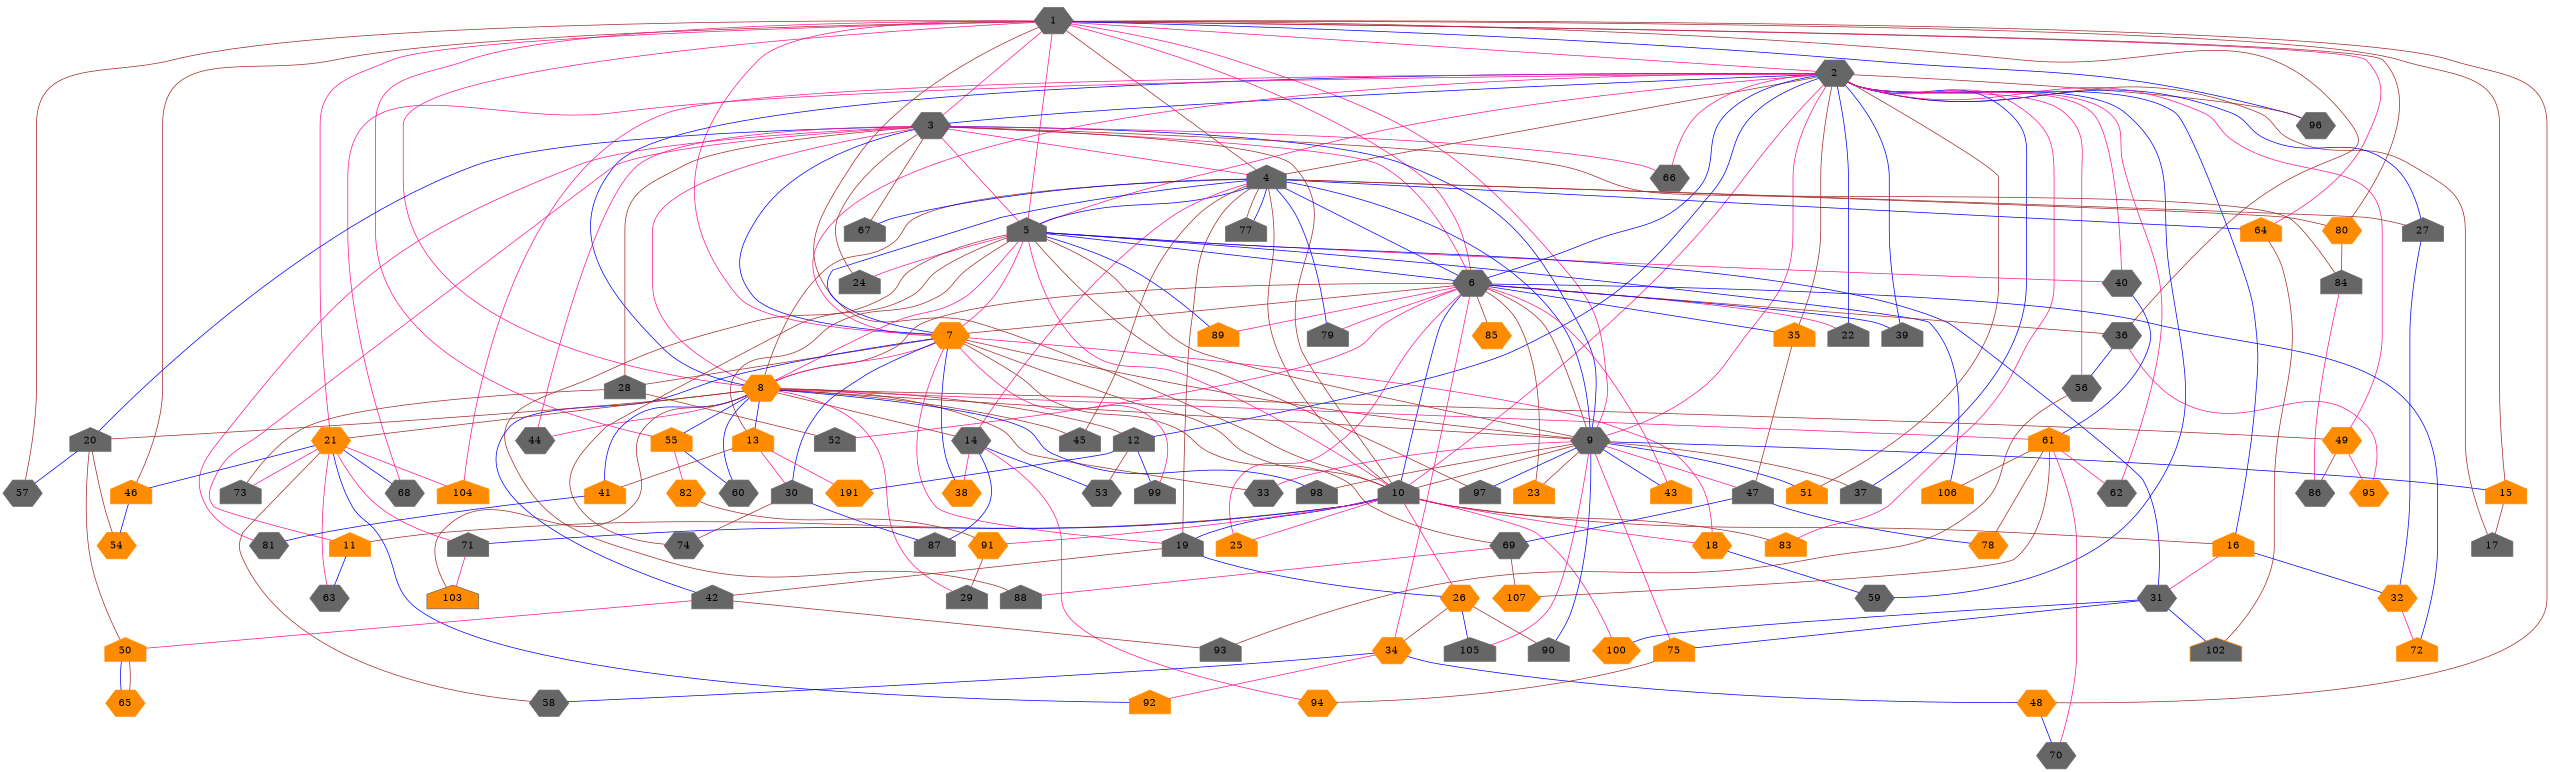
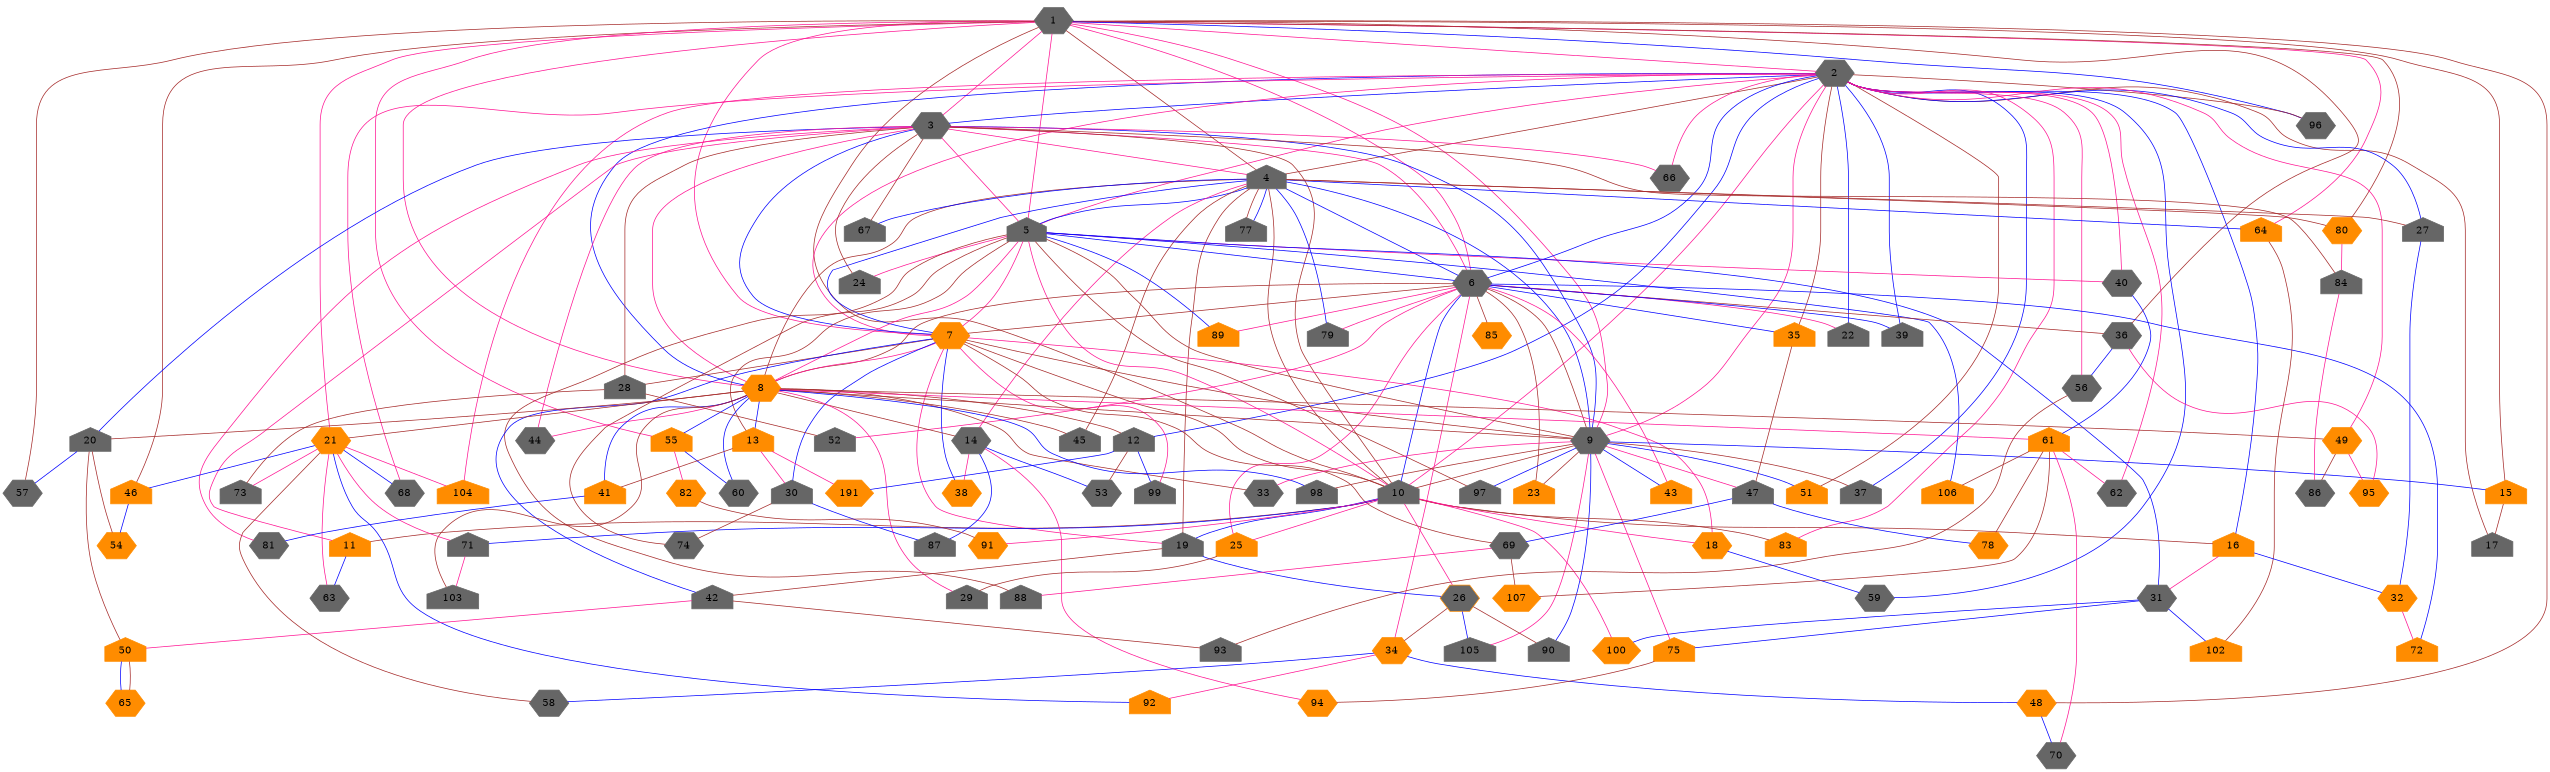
(2342, 257) -> (2342, 257)
(977, 574) -> (1098, 572)
(453, 598) -> (453, 598)
(1460, 598) -> (1460, 598)
(2216, 651) -> (2216, 651)
